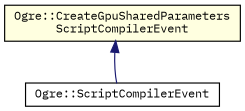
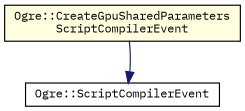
(115, 68) -> (130, 56)
